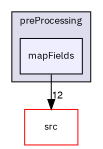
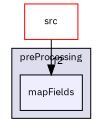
(51, 88) -> (51, 54)
